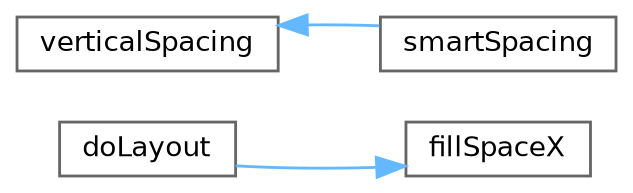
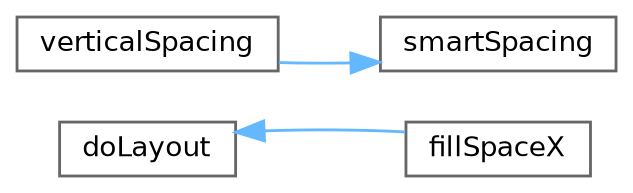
(344, 25) -> (315, 63)
(306, 168) -> (335, 130)
